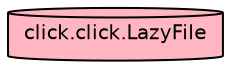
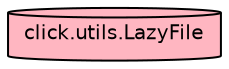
(115, 34) -> (114, 34)
